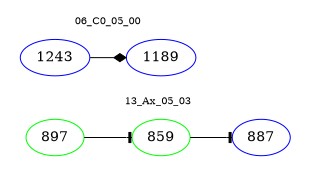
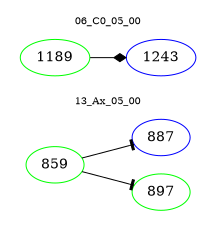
(102, 58) -> (102, 58)
(161, 58) -> (55, 58)
(158, 102) -> (108, 102)
(105, 138) -> (106, 178)
